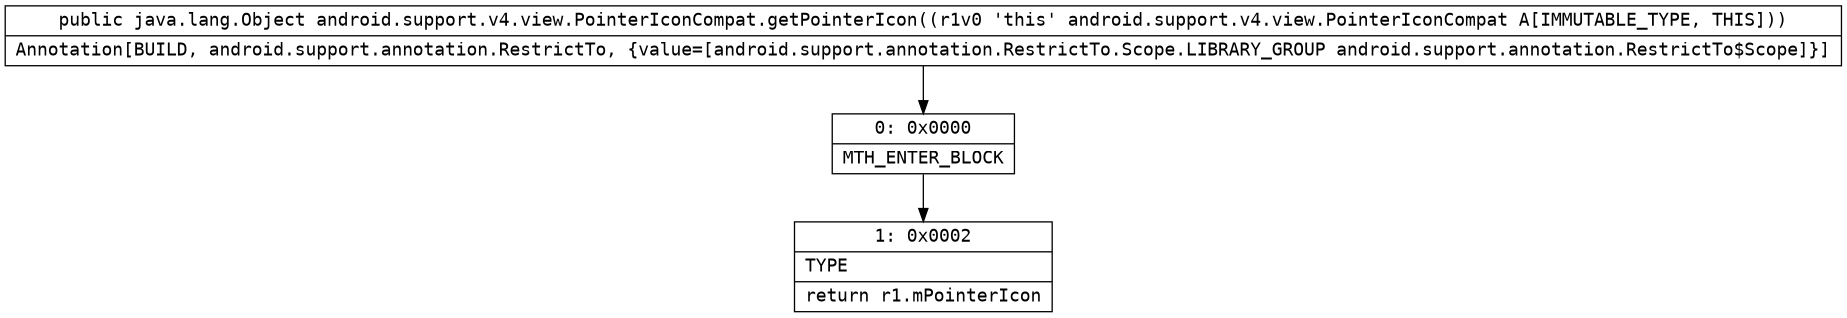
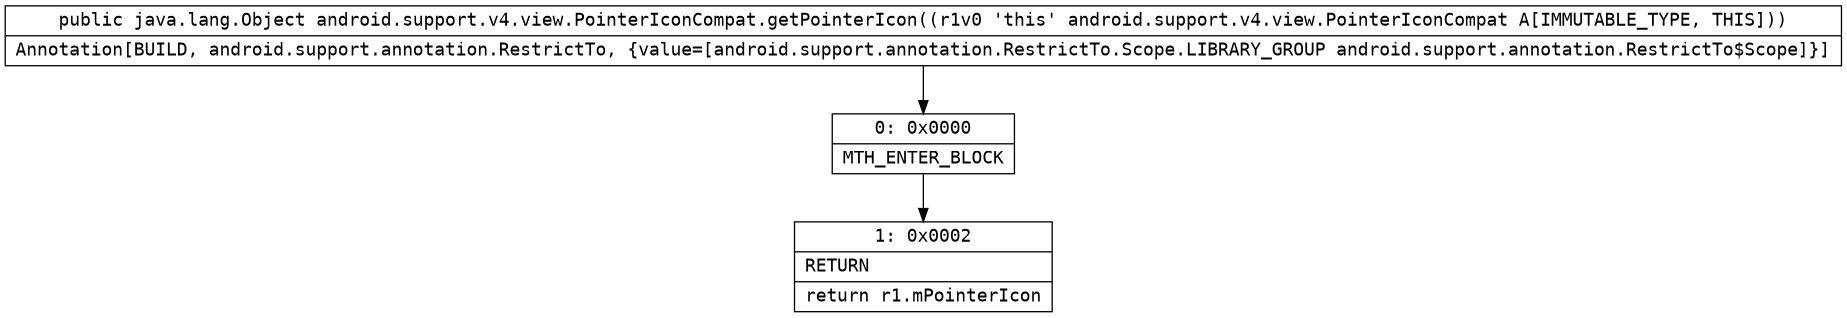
(827, 266) -> (837, 266)
